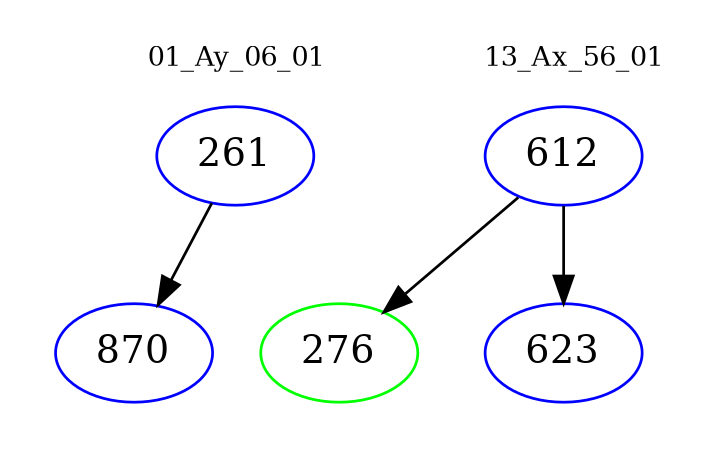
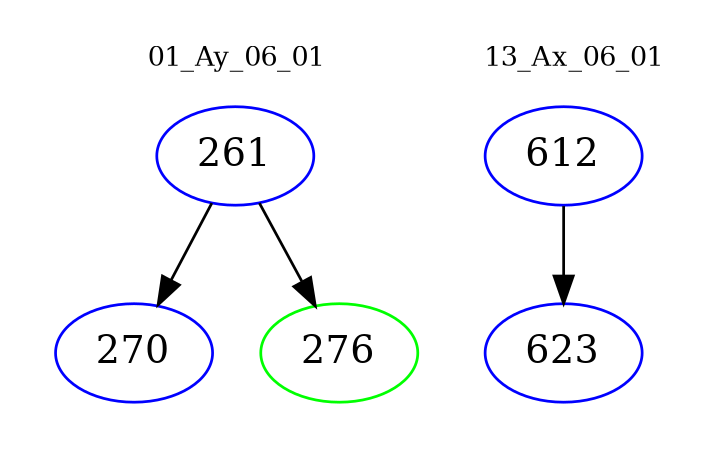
(575, 59) -> (575, 59)
(482, 229) -> (281, 242)
(134, 353) -> (134, 353)
